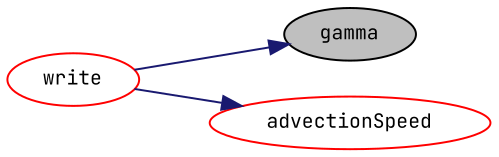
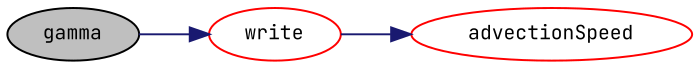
(202, 59) -> (164, 34)
